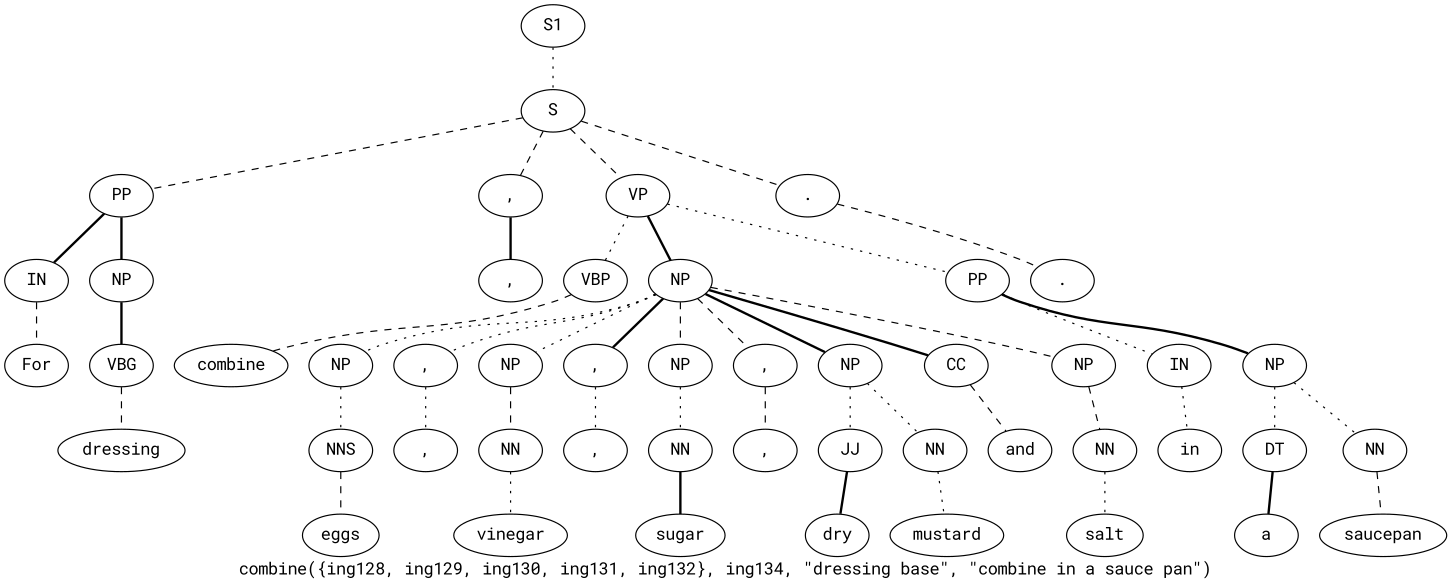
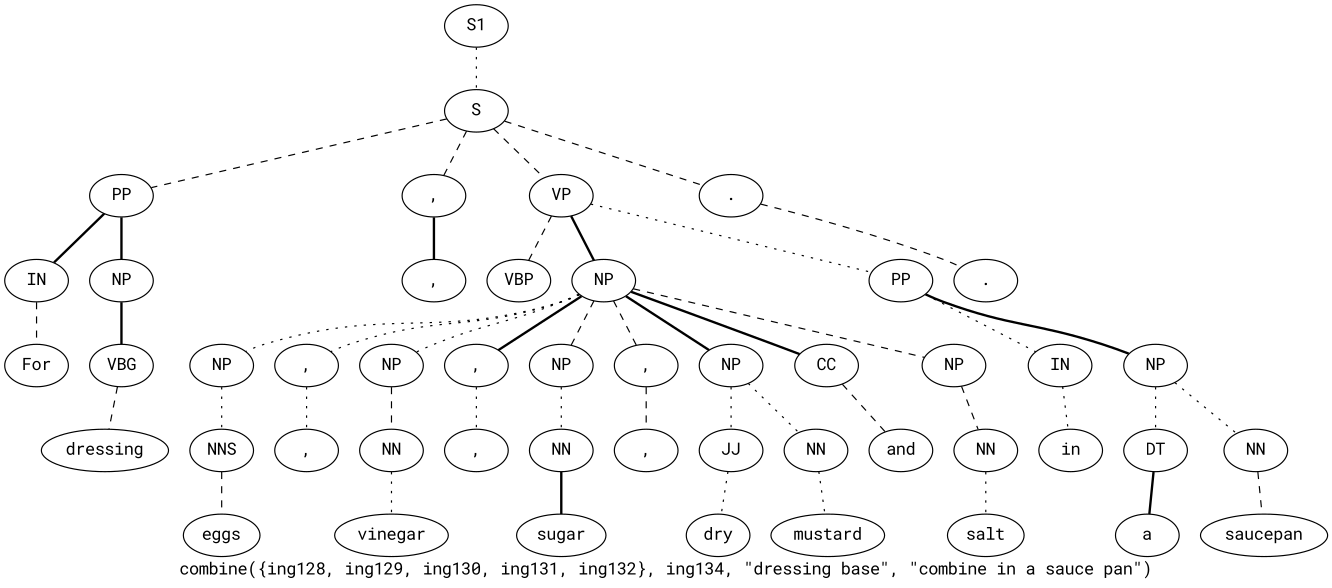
(617, 238) -> (540, 238)
(231, 366) -> none
(844, 493) -> (725, 493)
